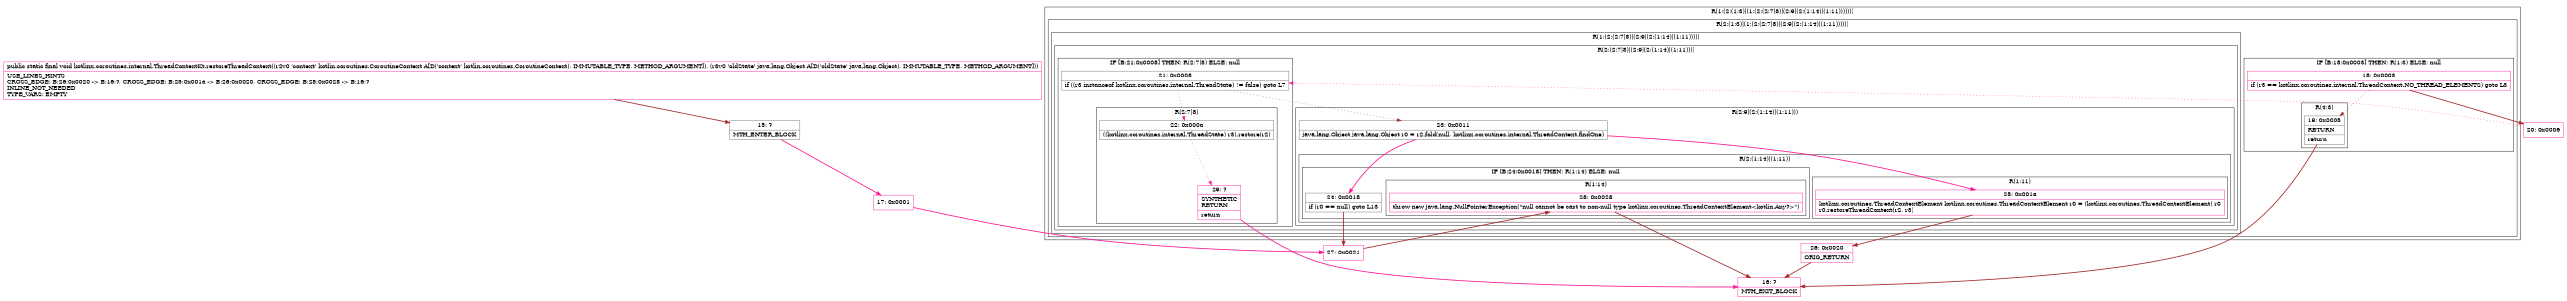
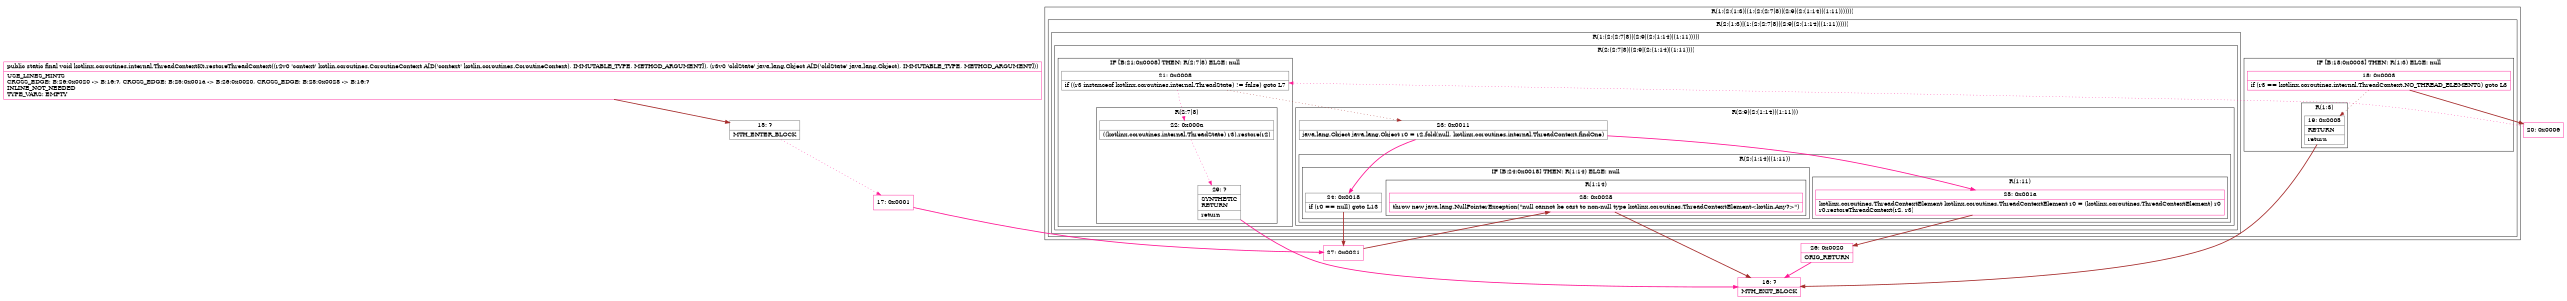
(2324, 108) -> (2324, 108)
(829, 166) -> (829, 166)
(1219, 203) -> (1219, 203)
(1800, 269) -> (1800, 269)
